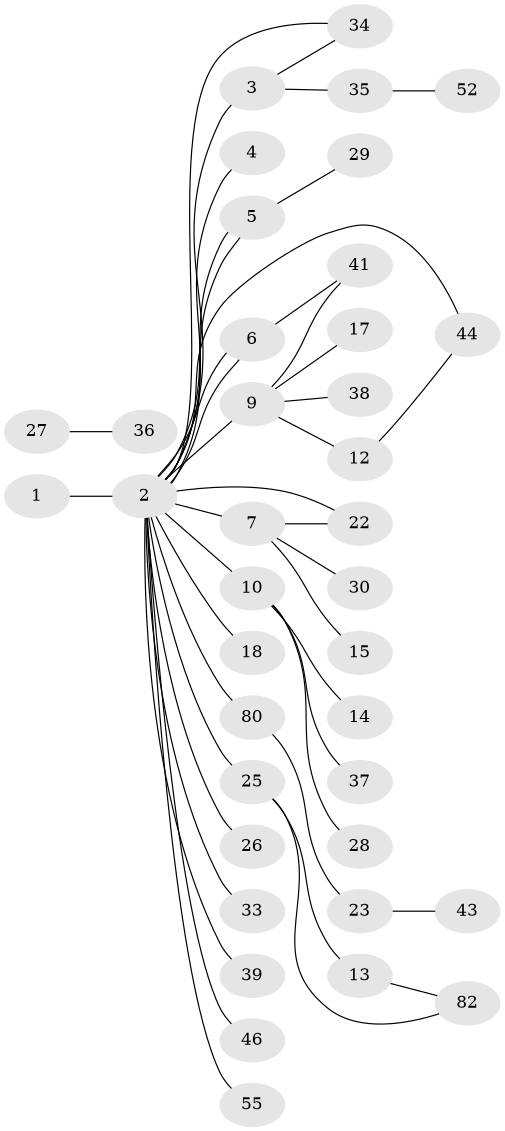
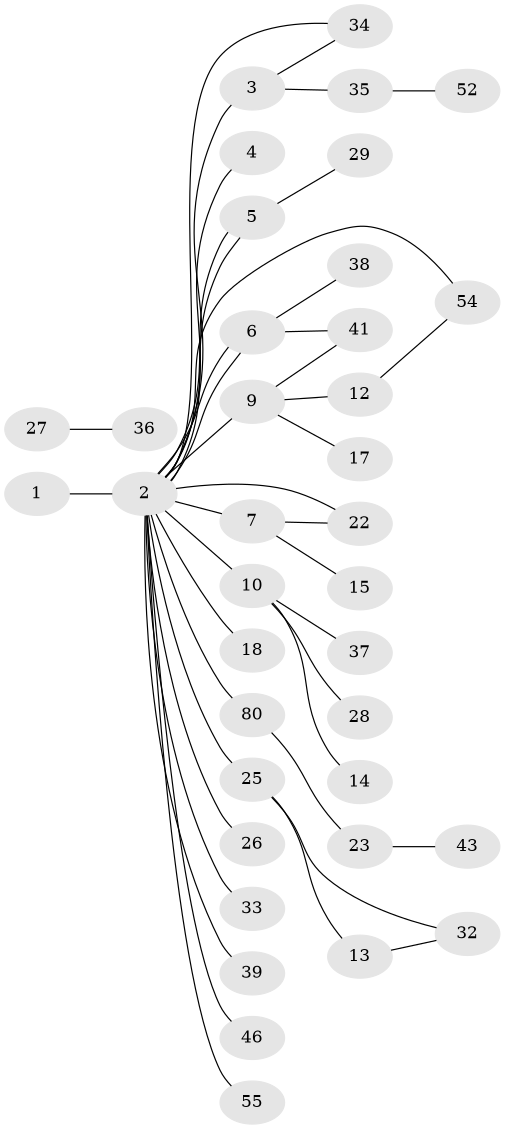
(468, 335) -> (468, 303)
(306, 399) -> (306, 299)
(360, 588) -> none
(468, 1003) -> (468, 934)
